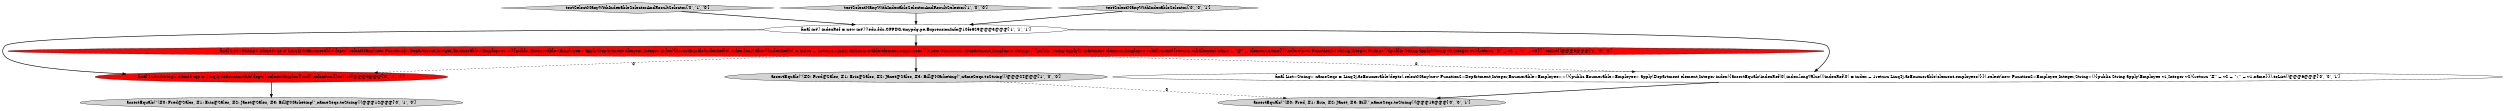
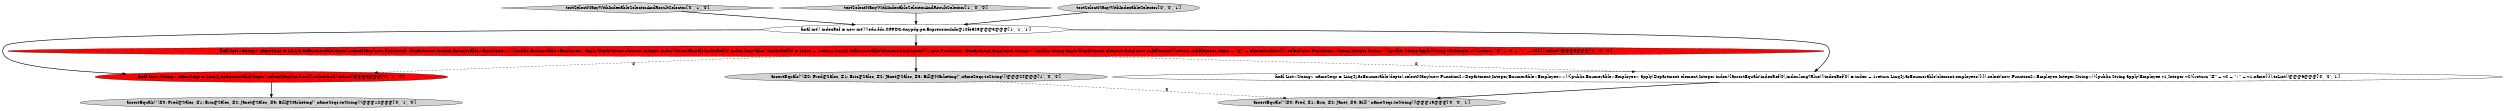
(1158, 8) -> (1129, 8)
